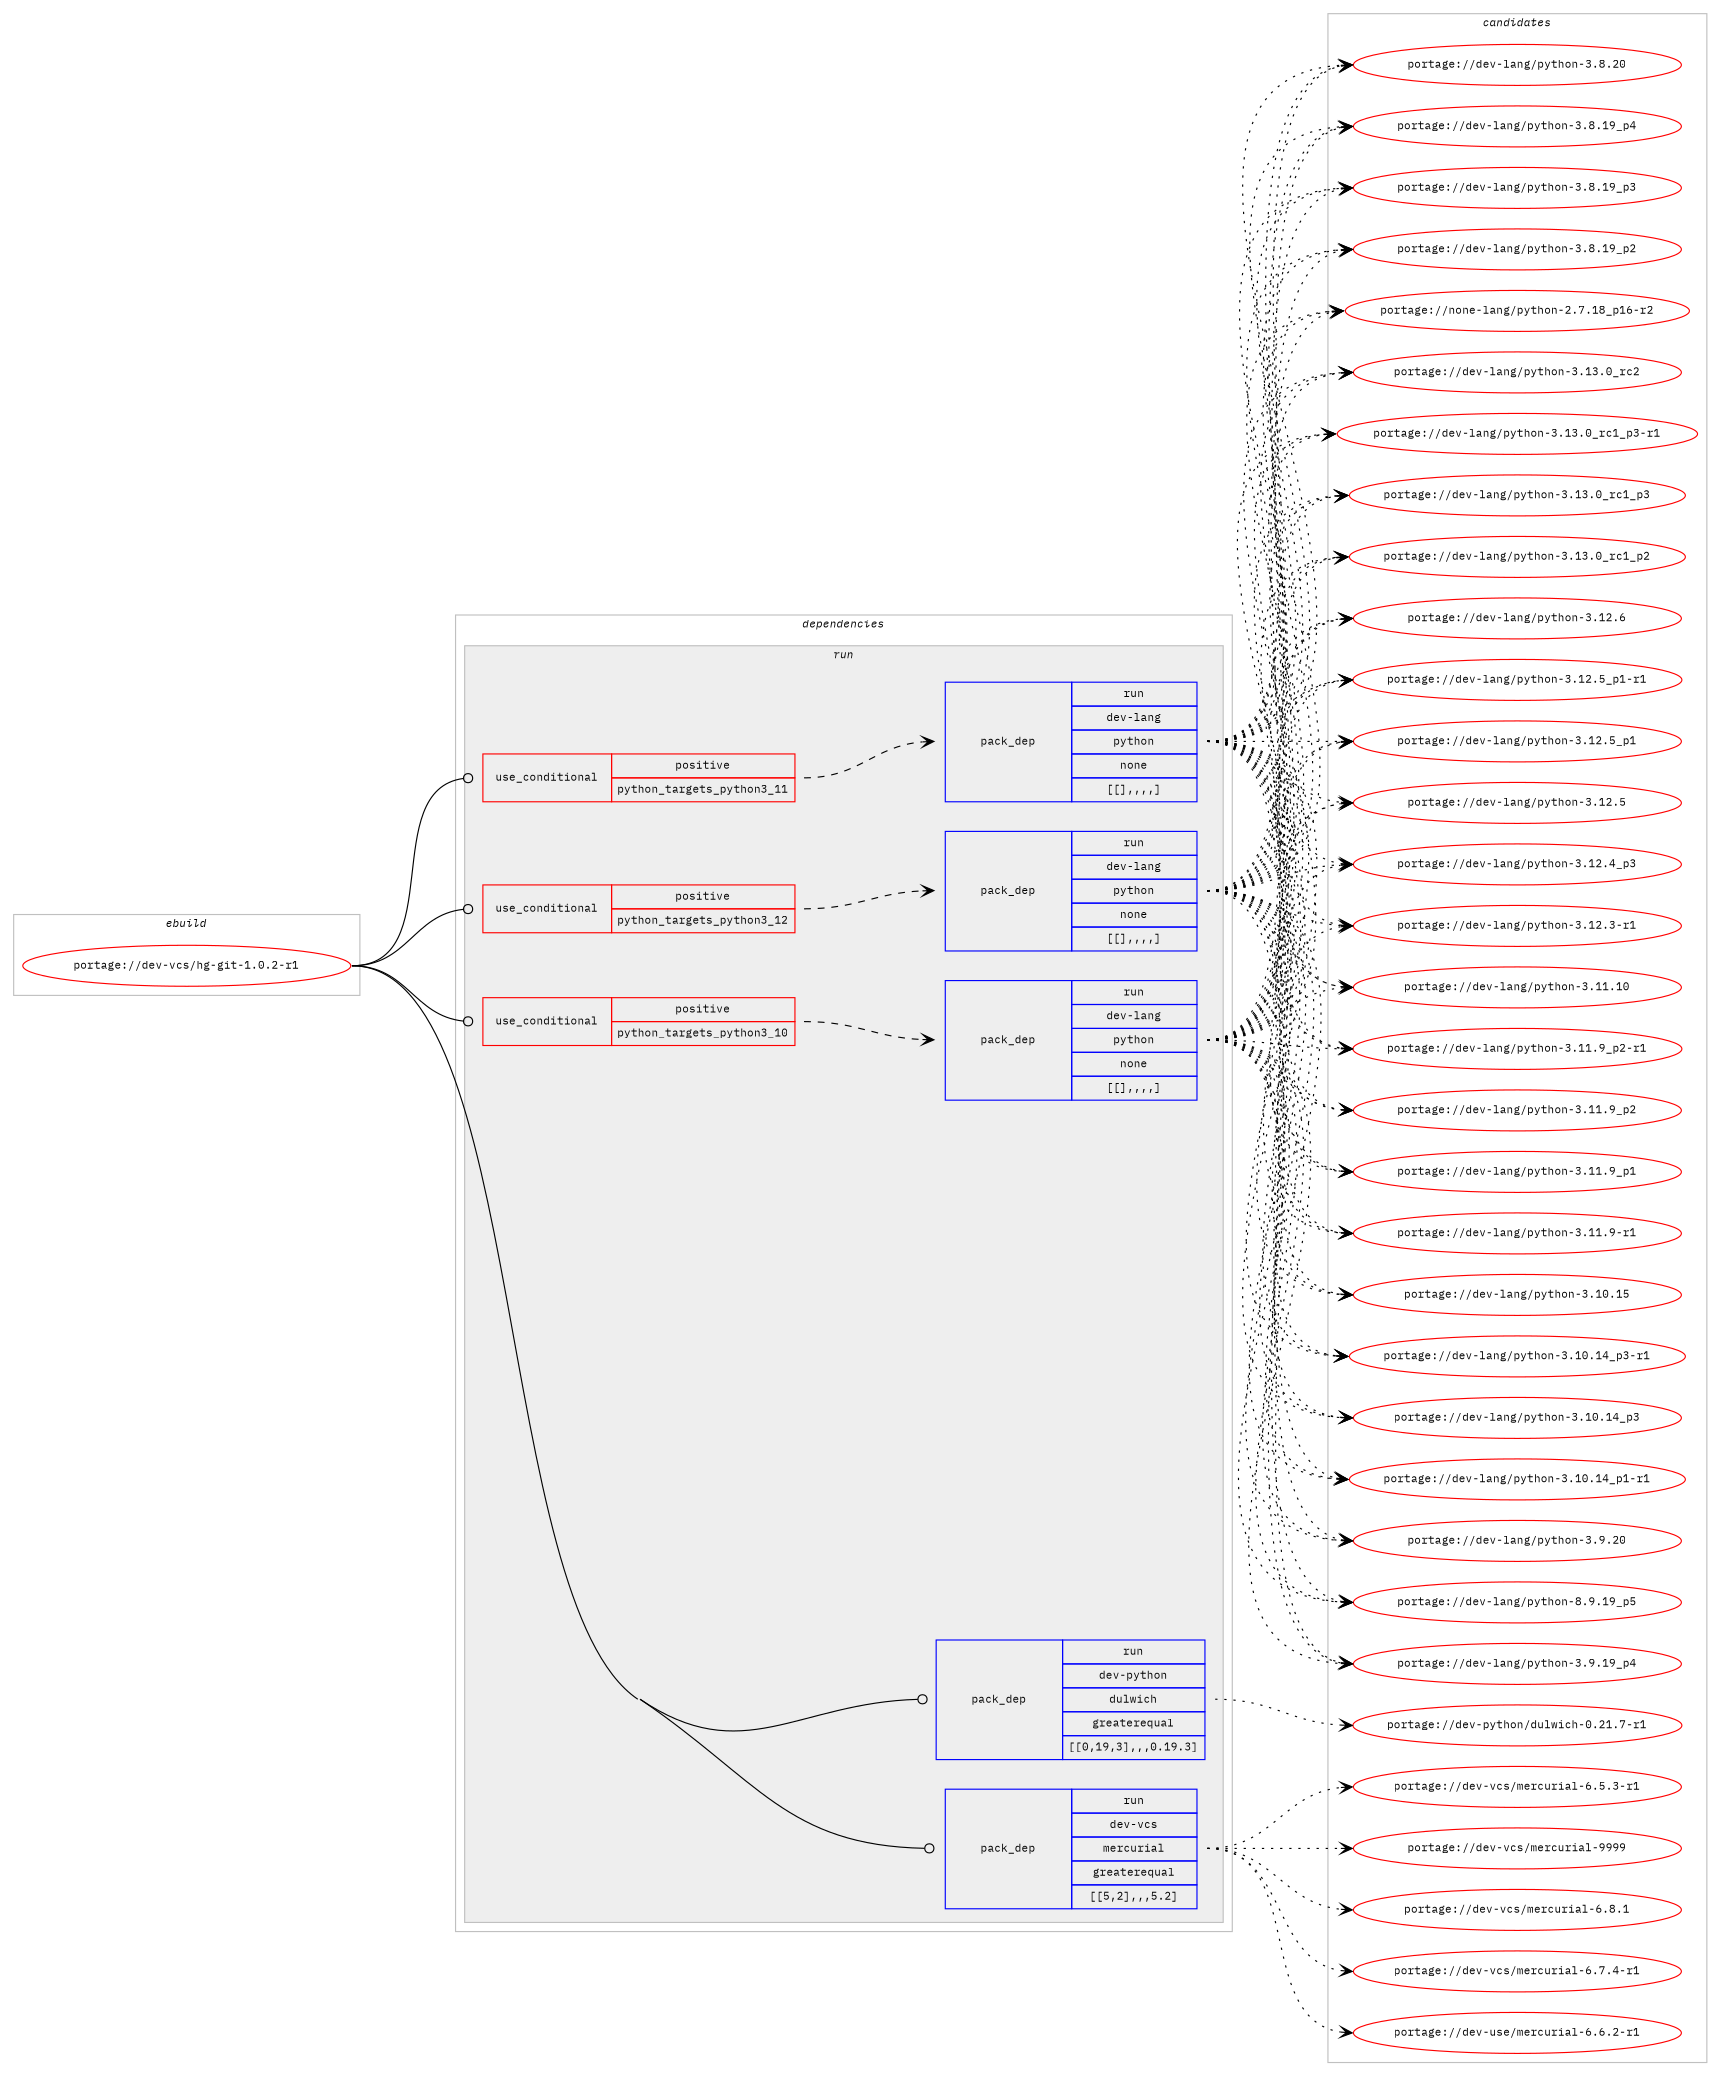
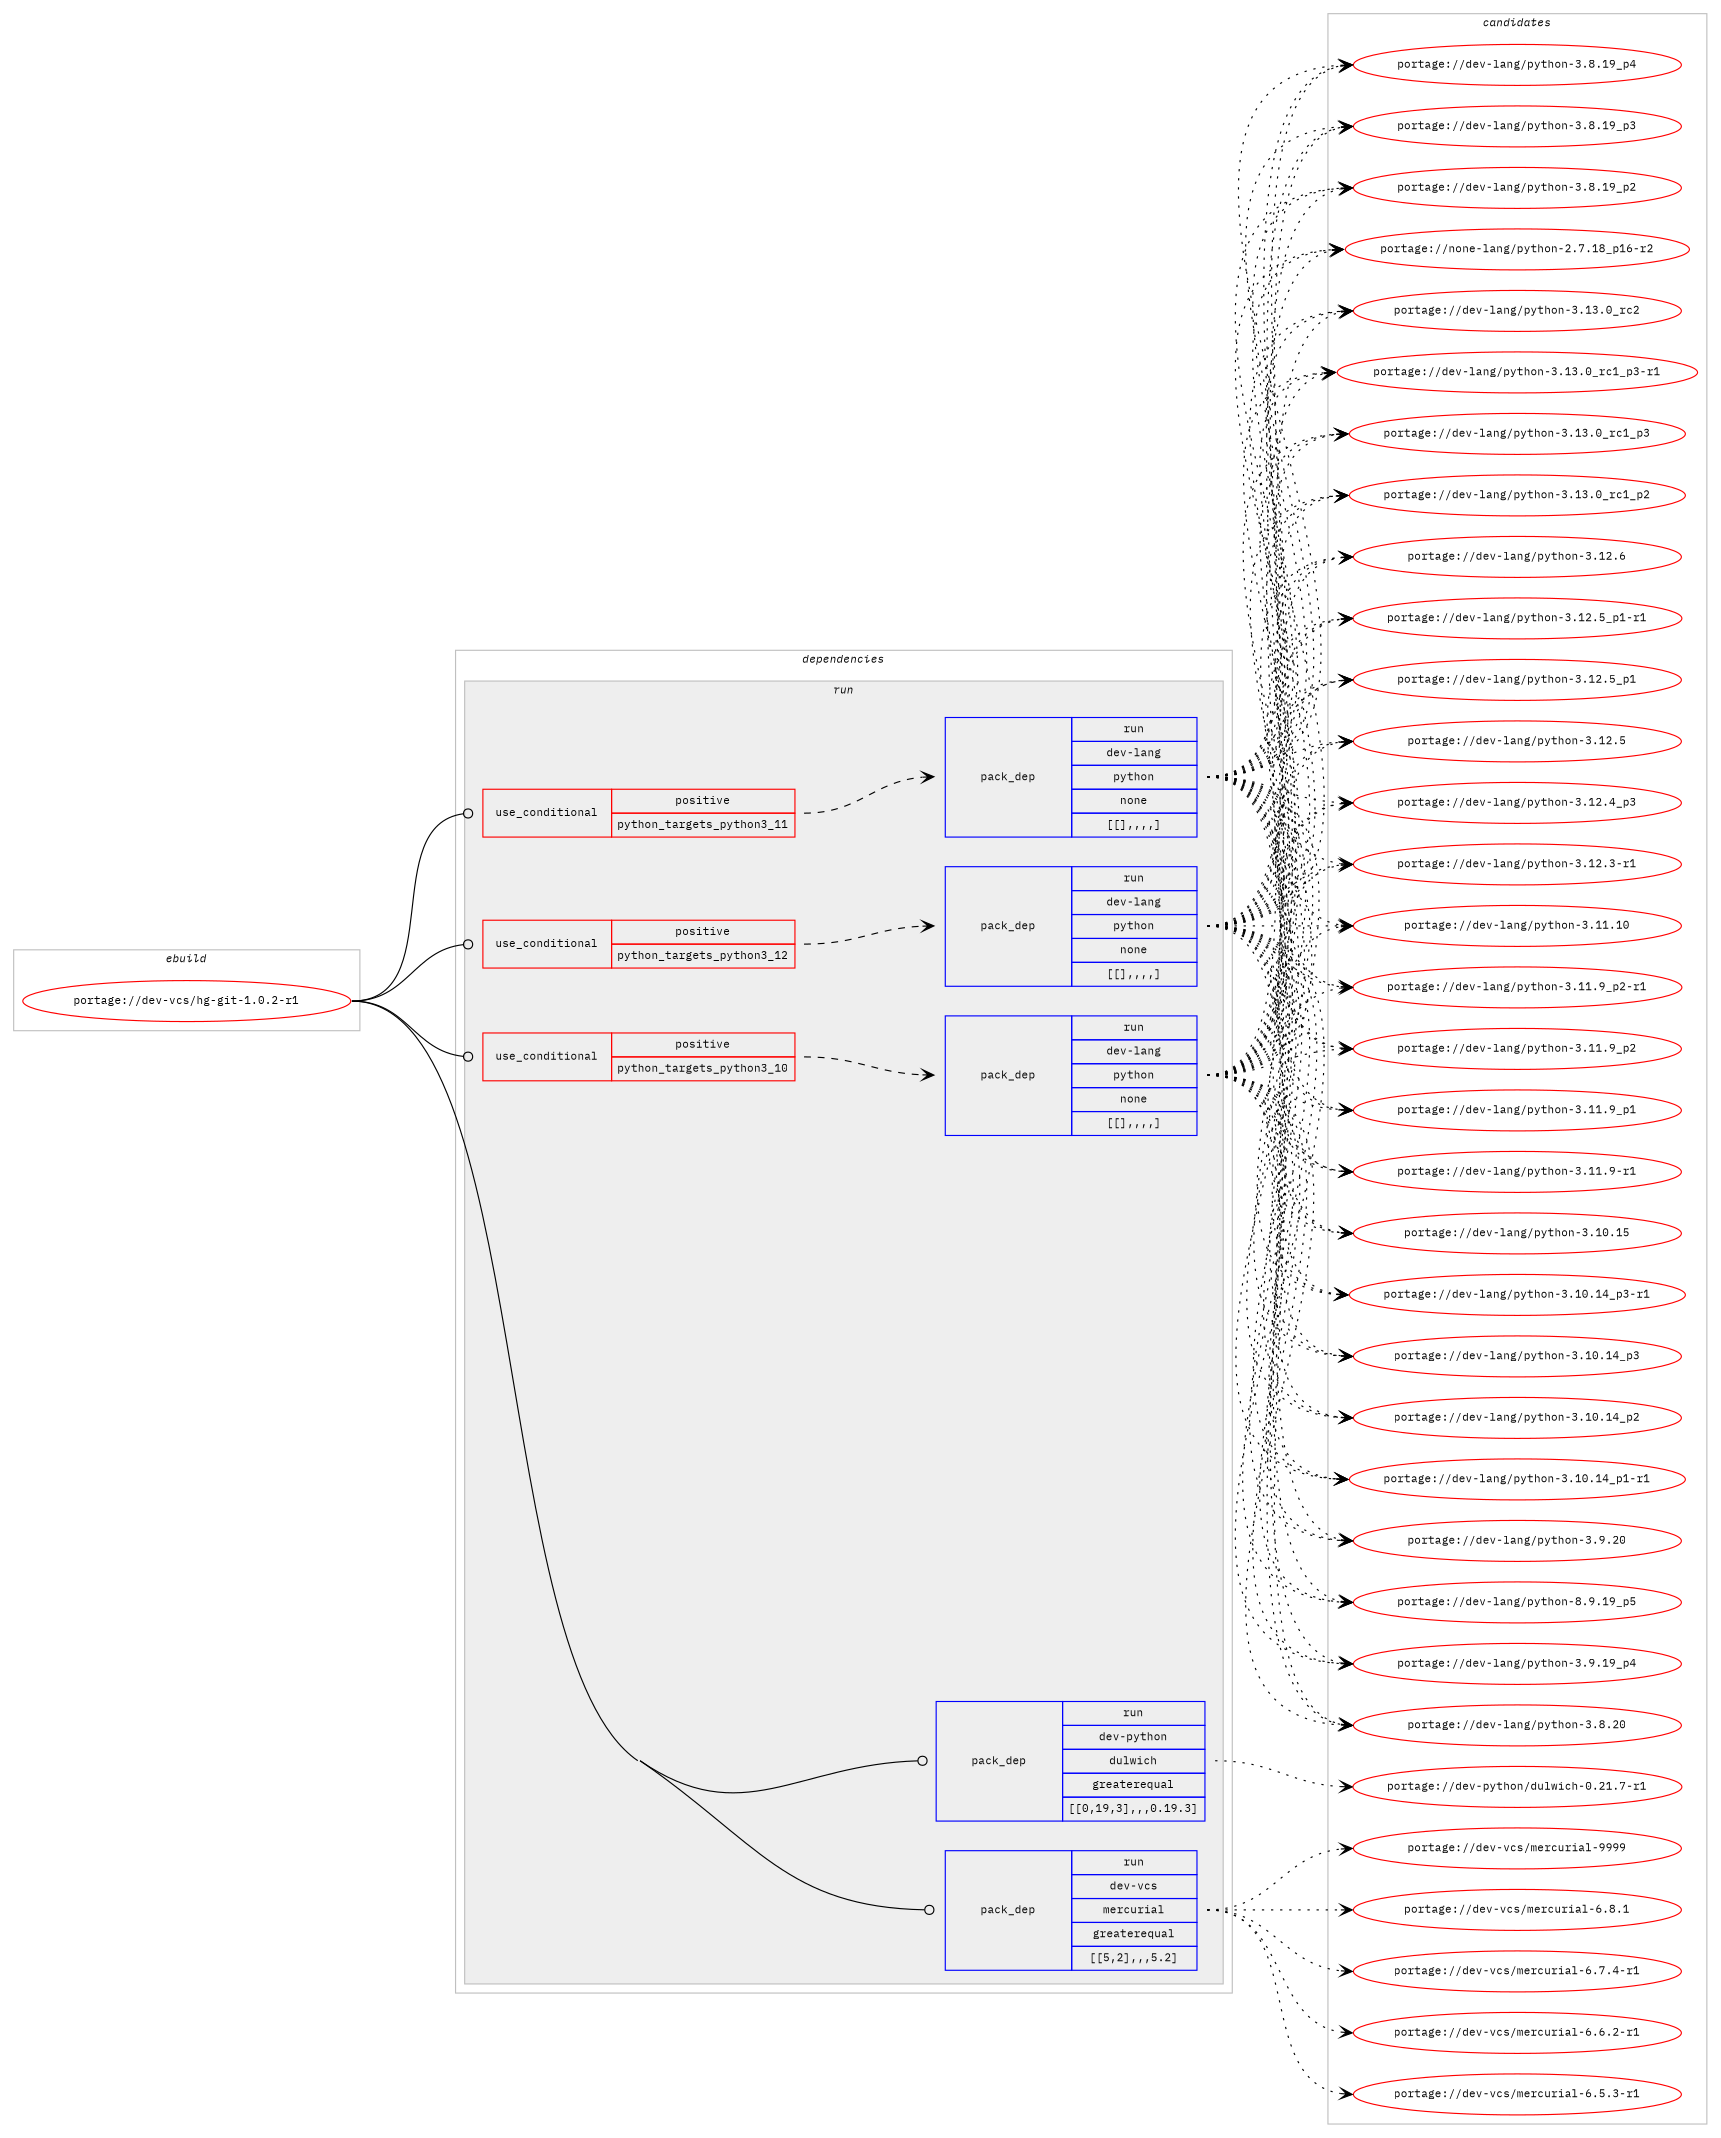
none -> (1517, 1418)
(1517, 2033) -> (1517, 2033)
